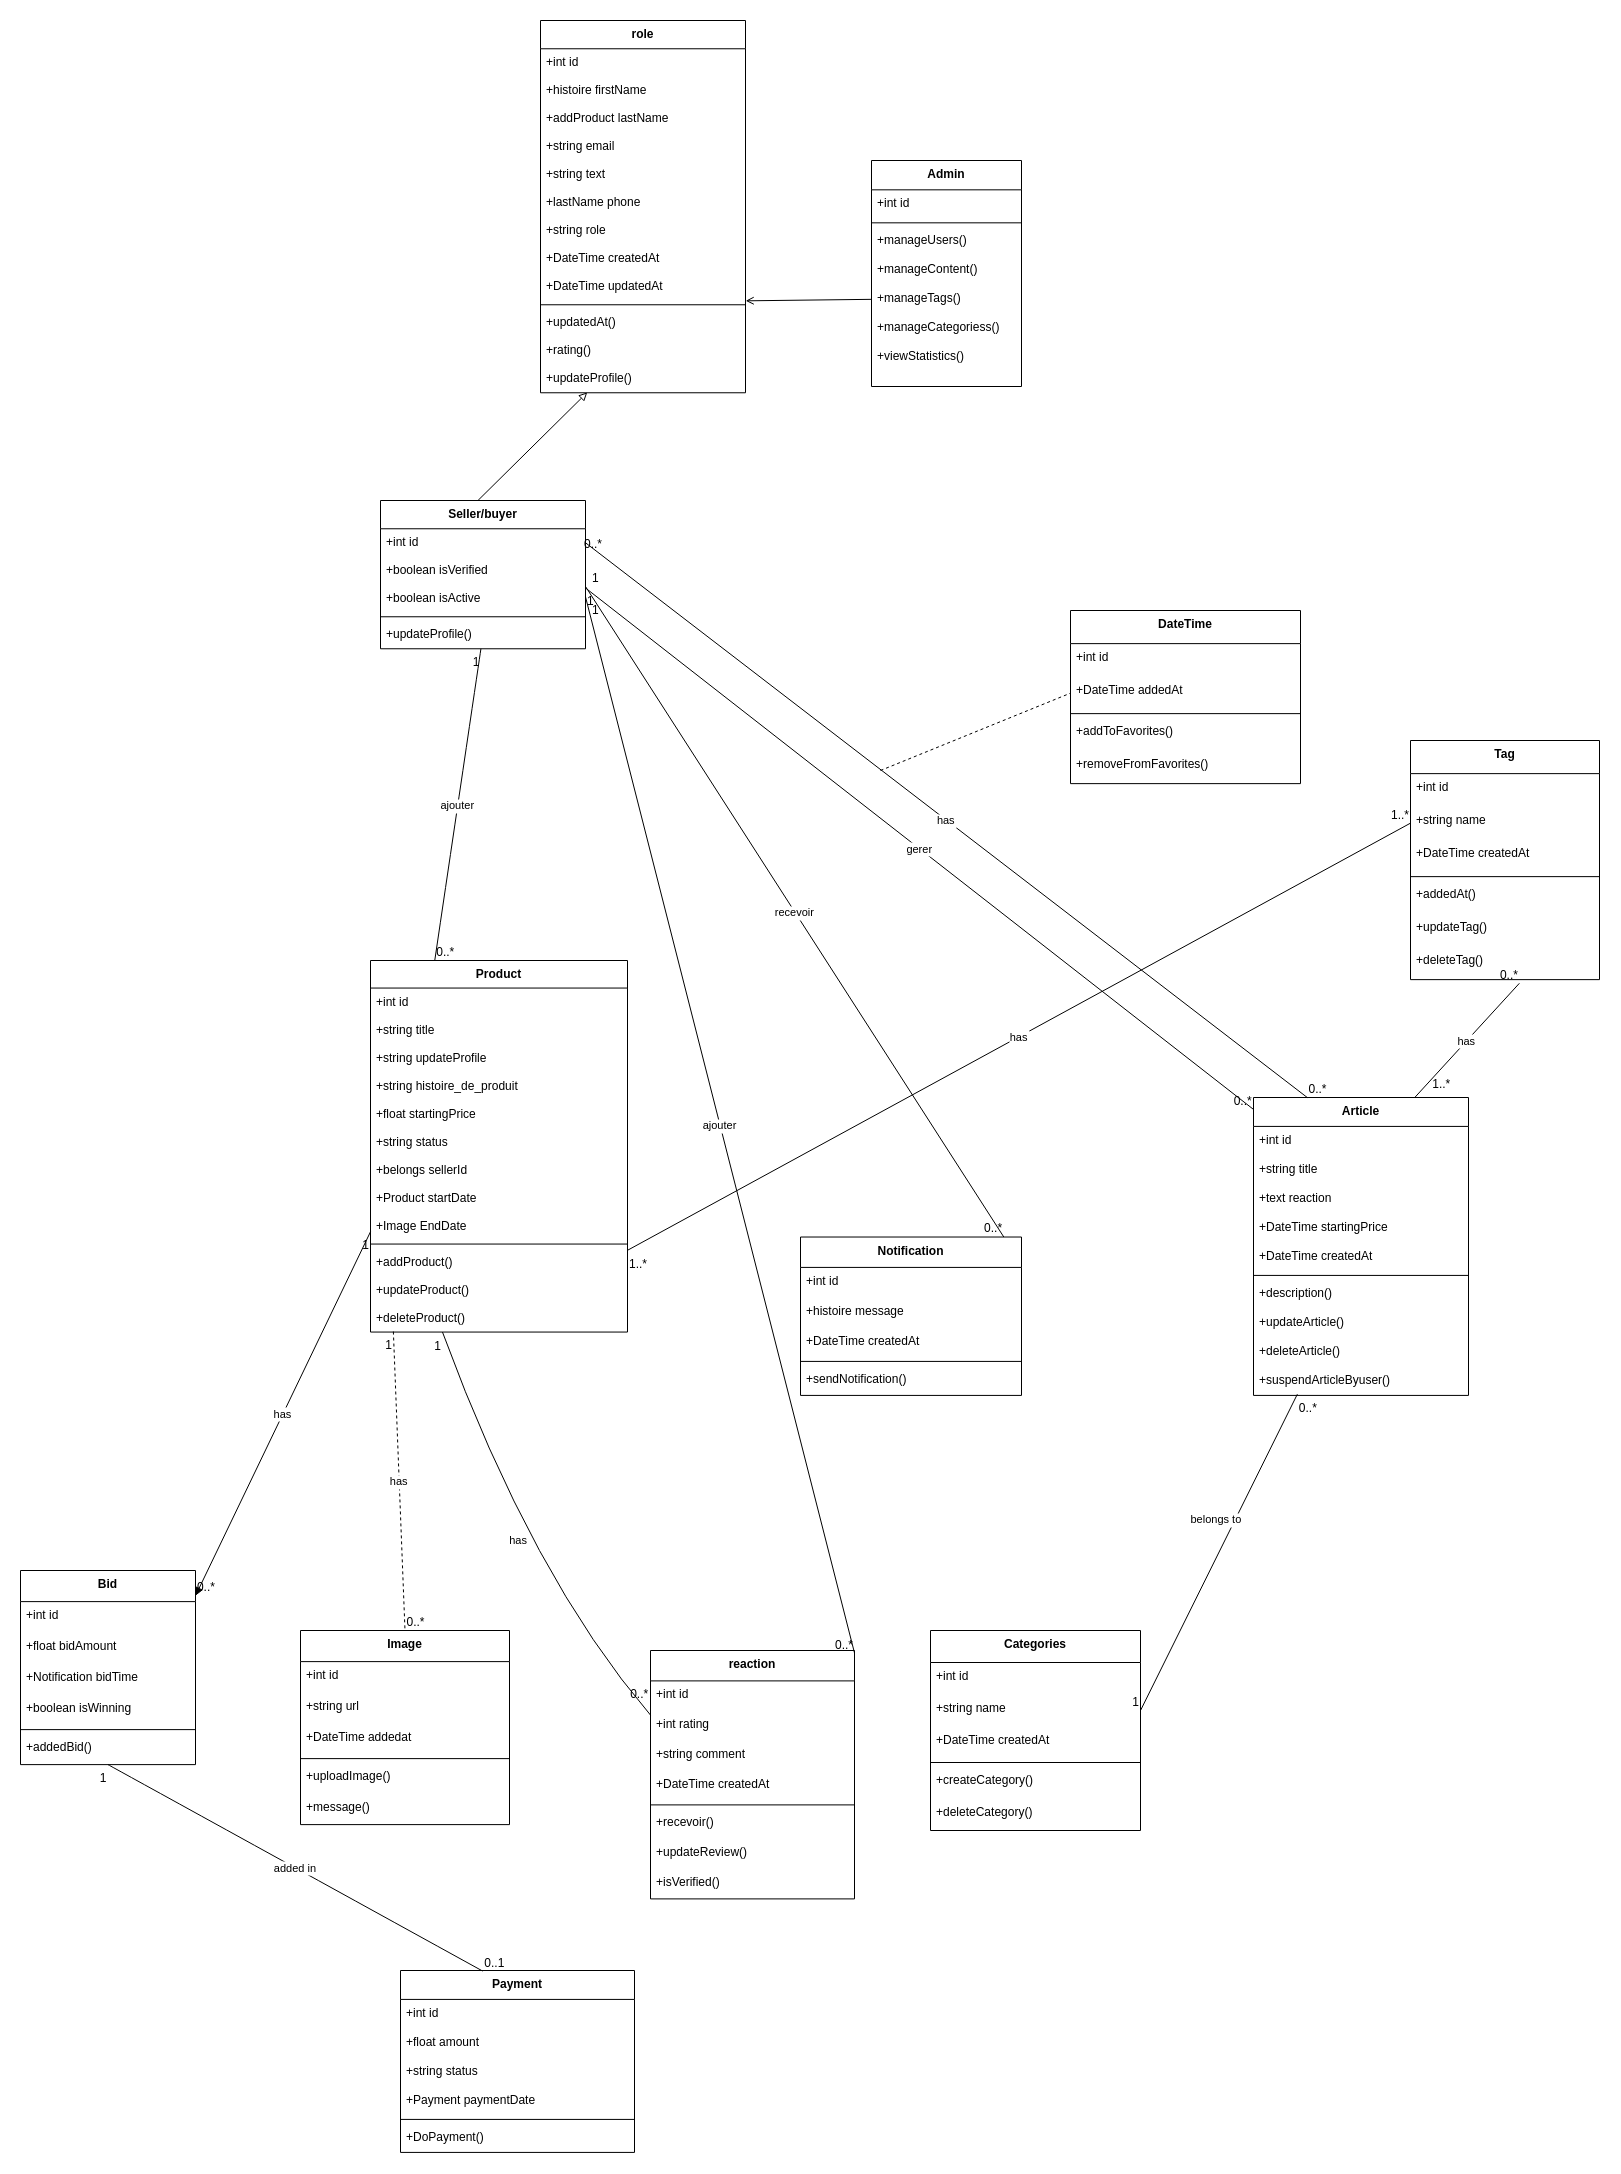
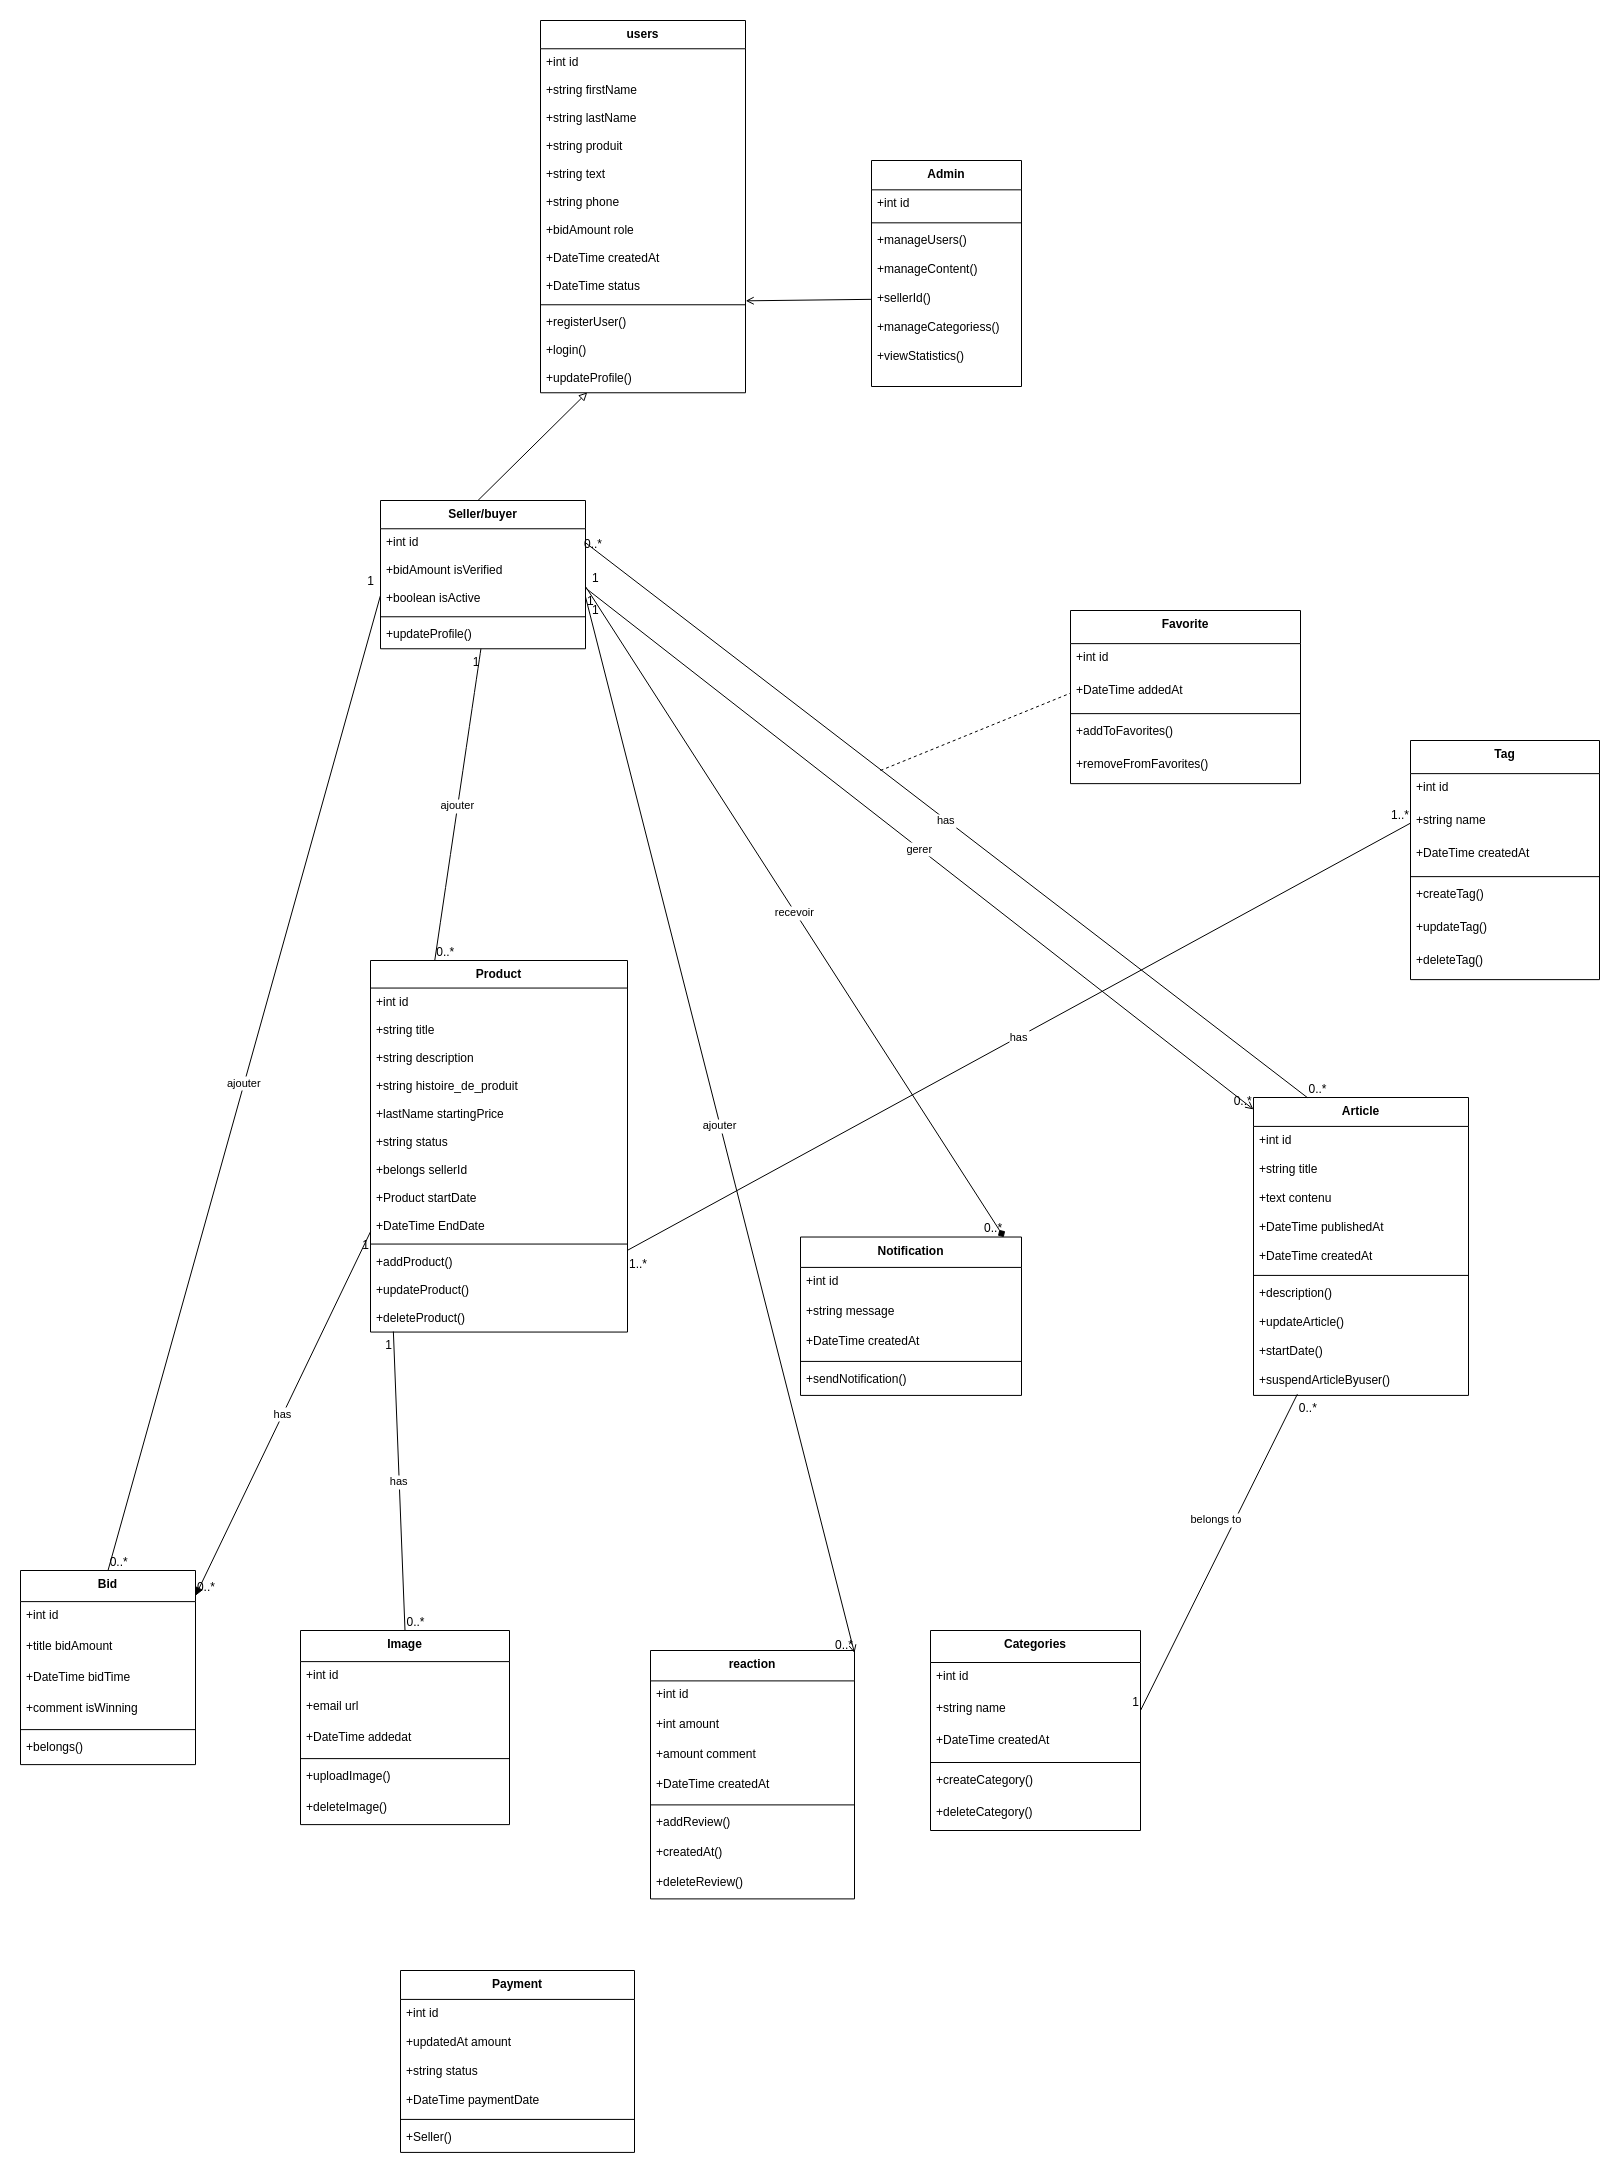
(643, 34) -> (643, 34)
(604, 90) -> (598, 90)
(610, 118) -> (595, 118)
(583, 146) -> (592, 146)
(593, 202) -> (587, 202)
(582, 230) -> (592, 230)
(607, 286) -> (597, 286)
(921, 298) -> (911, 298)
(586, 322) -> (595, 322)
(575, 350) -> (570, 350)
(442, 570) -> (449, 570)
(1185, 624) -> (1185, 624)
(1450, 894) -> (1456, 894)
(1467, 1040) -> none
(440, 1058) -> (434, 1058)
none -> (243, 1087)
(1250, 1107) -> (1249, 1106)
(437, 1114) -> (447, 1114)
(1303, 1198) -> (1301, 1198)
(421, 1226) -> (430, 1226)
(1330, 1227) -> (1323, 1227)
(1001, 1232) -> (999, 1229)
(858, 1311) -> (853, 1311)
(1308, 1351) -> (1299, 1351)
(529, 1531) -> none
(402, 1559) -> (402, 1559)
(75, 1646) -> (74, 1646)
(853, 1648) -> (853, 1648)
(87, 1677) -> (77, 1677)
(338, 1706) -> (333, 1706)
(79, 1708) -> (80, 1708)
(688, 1724) -> (690, 1724)
(61, 1747) -> (58, 1747)
(703, 1754) -> (705, 1754)
(340, 1807) -> (351, 1807)
(691, 1822) -> (695, 1822)
(705, 1852) -> (696, 1852)
(297, 1869) -> none
(695, 1882) -> (703, 1882)
(447, 2042) -> (462, 2042)
(472, 2100) -> (473, 2100)
(446, 2137) -> (433, 2137)
